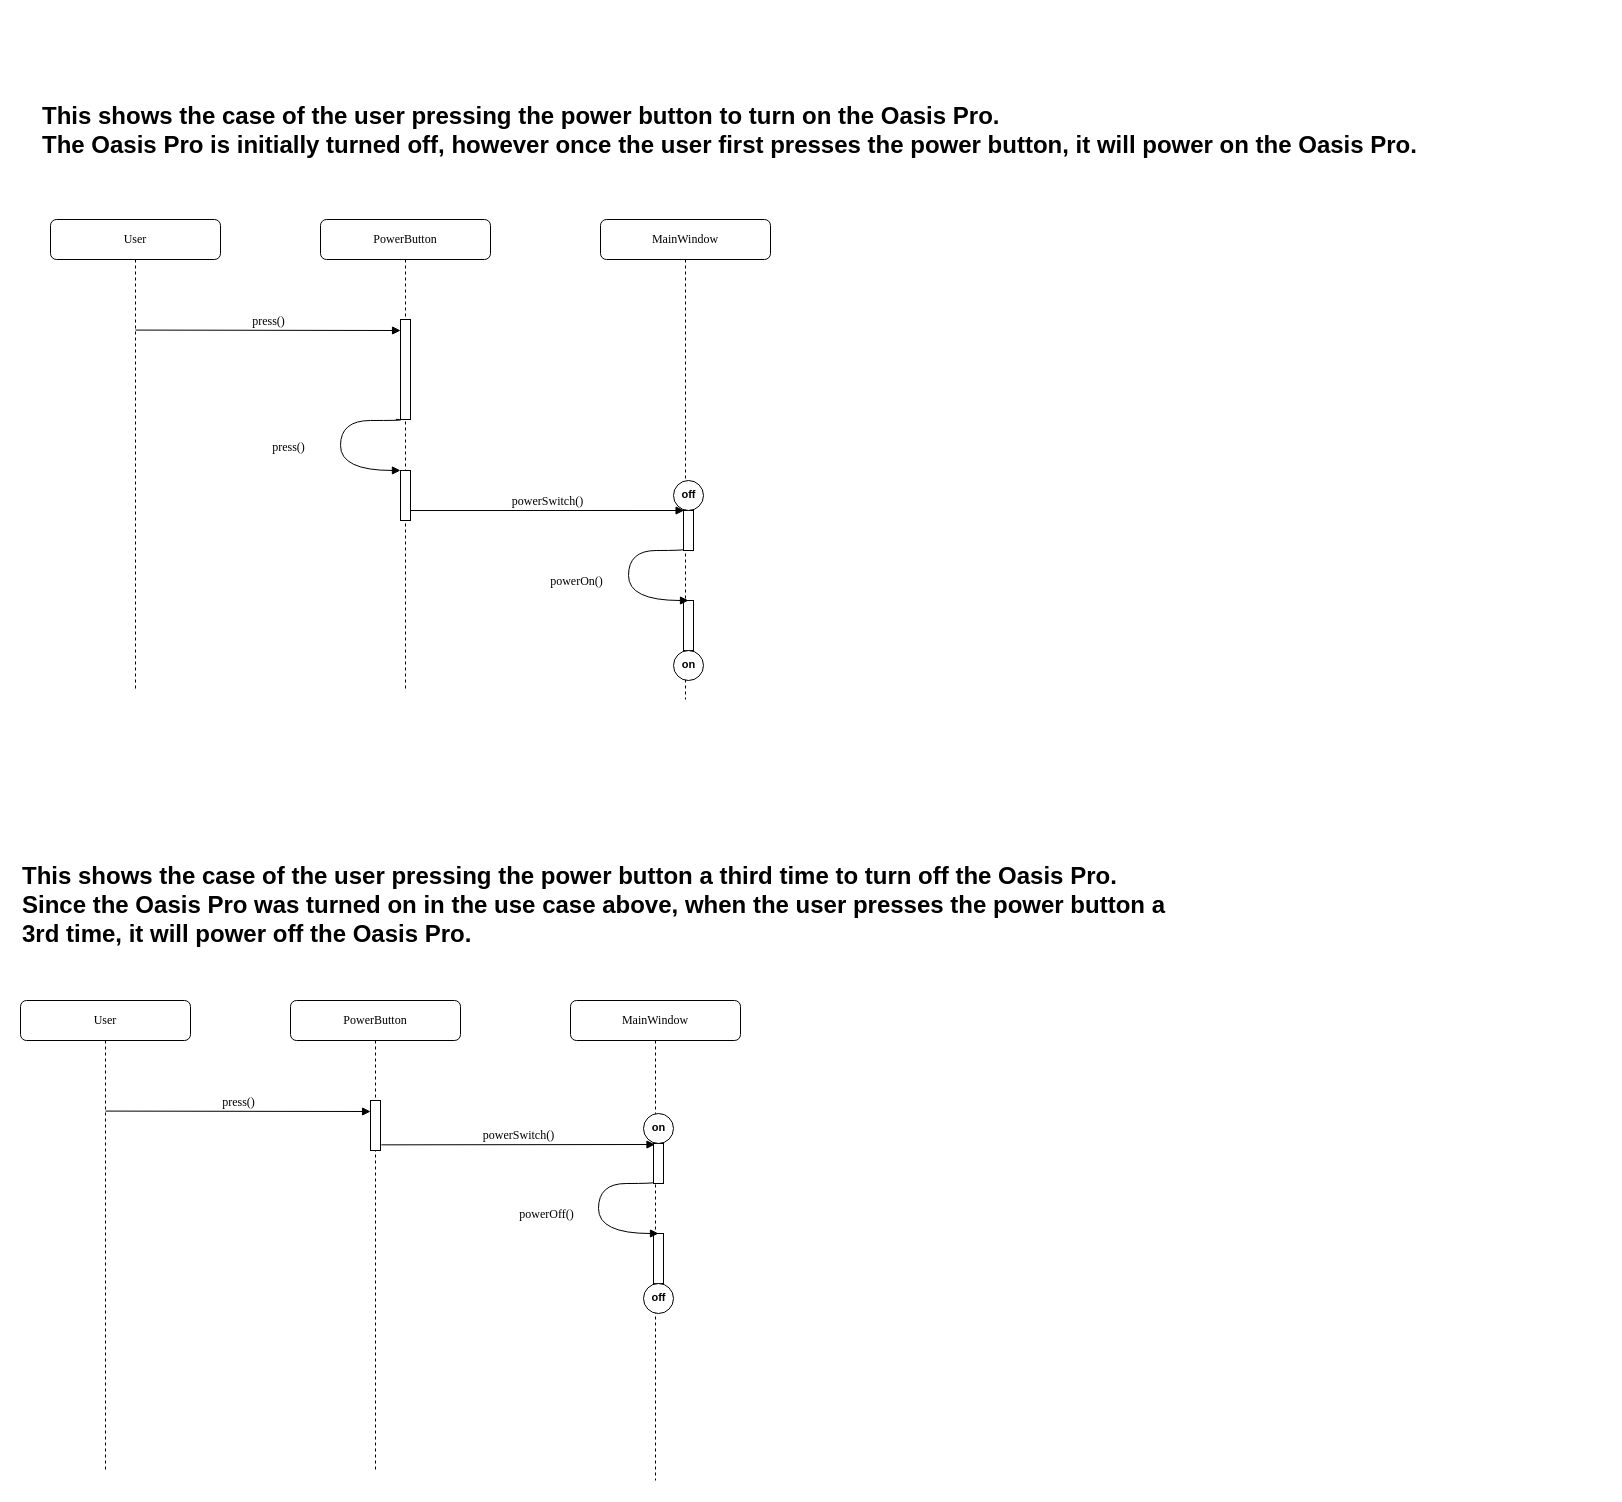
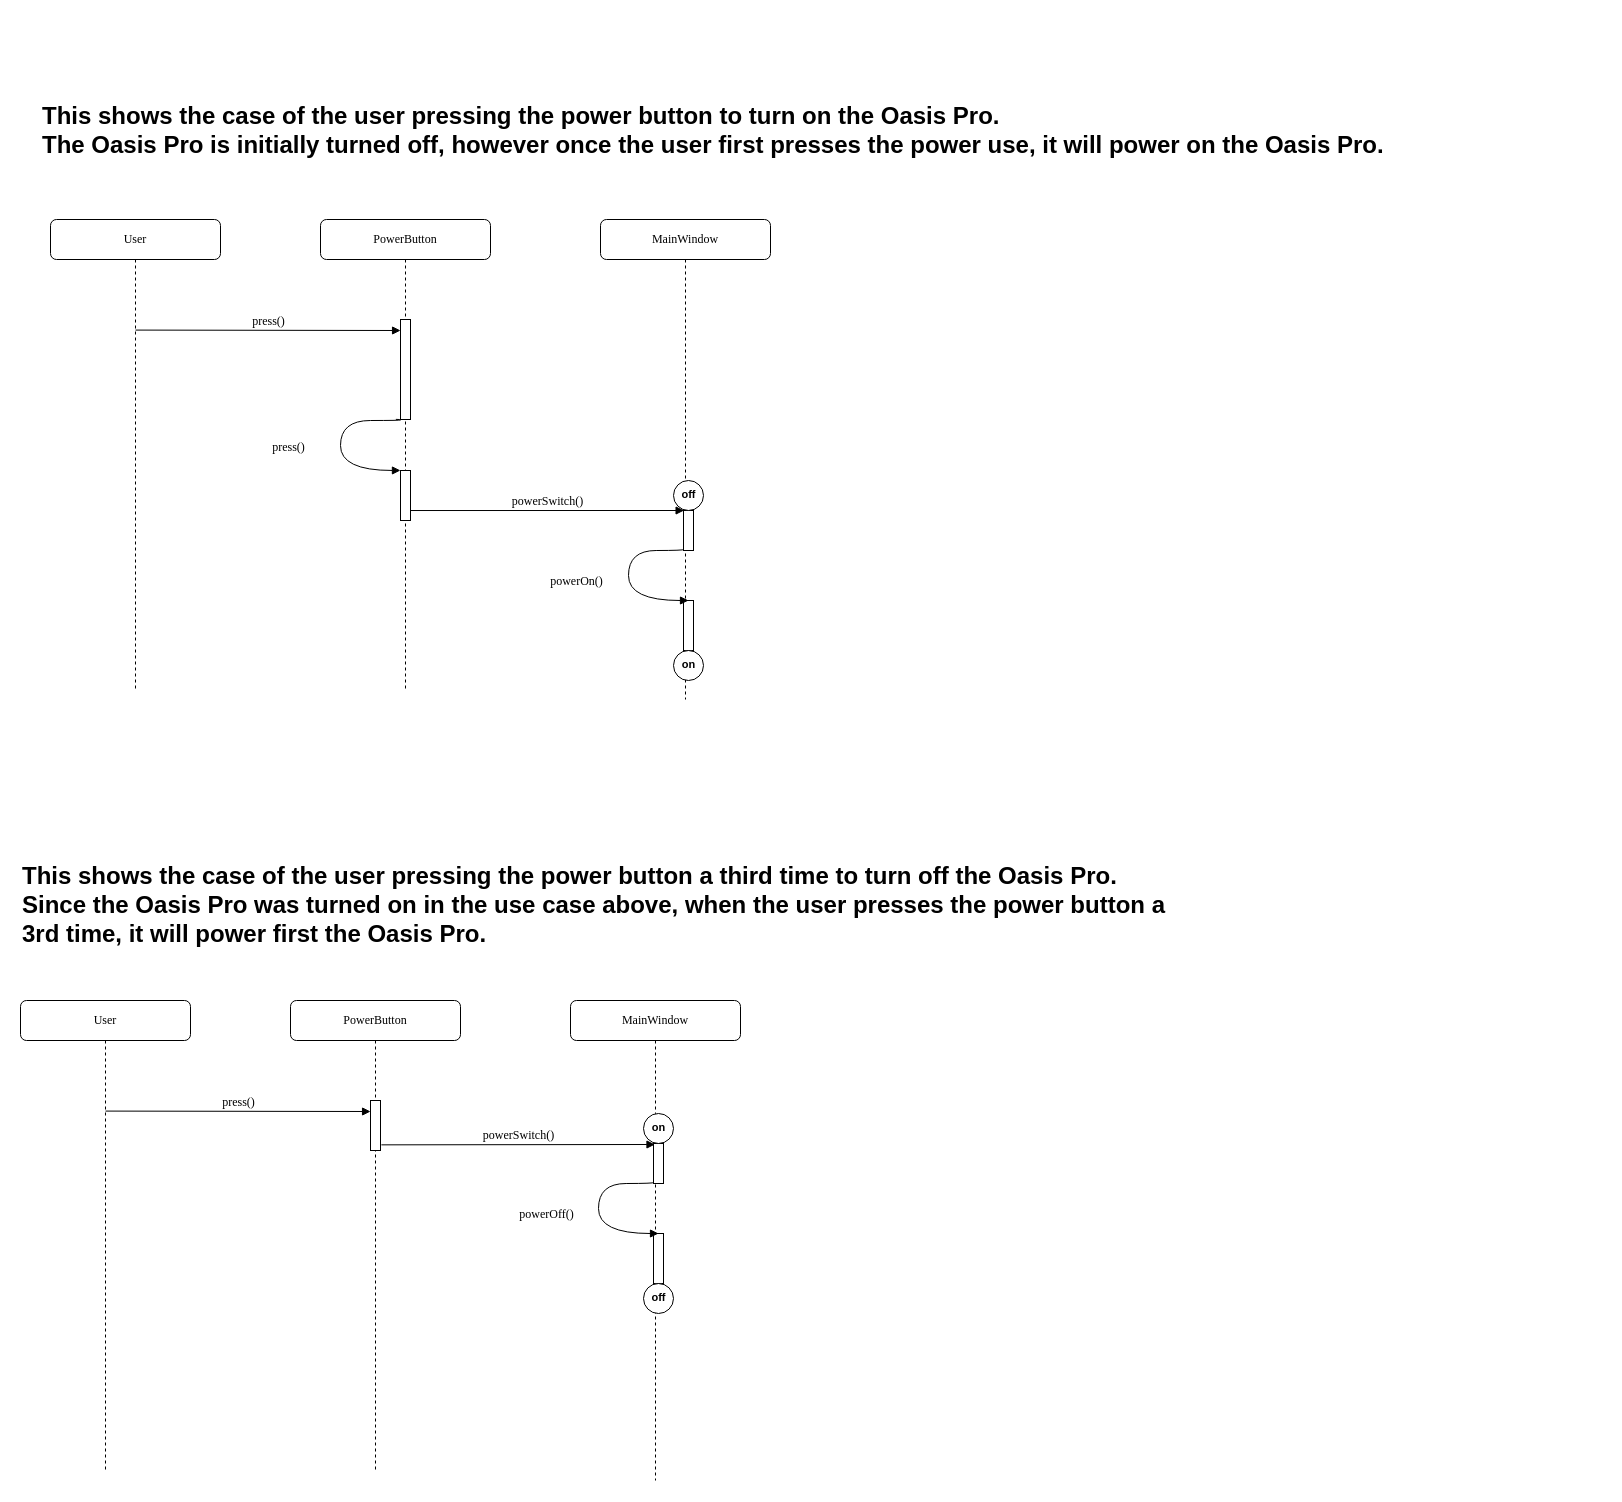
(757, 131) -> (737, 131)
(603, 906) -> (603, 906)
